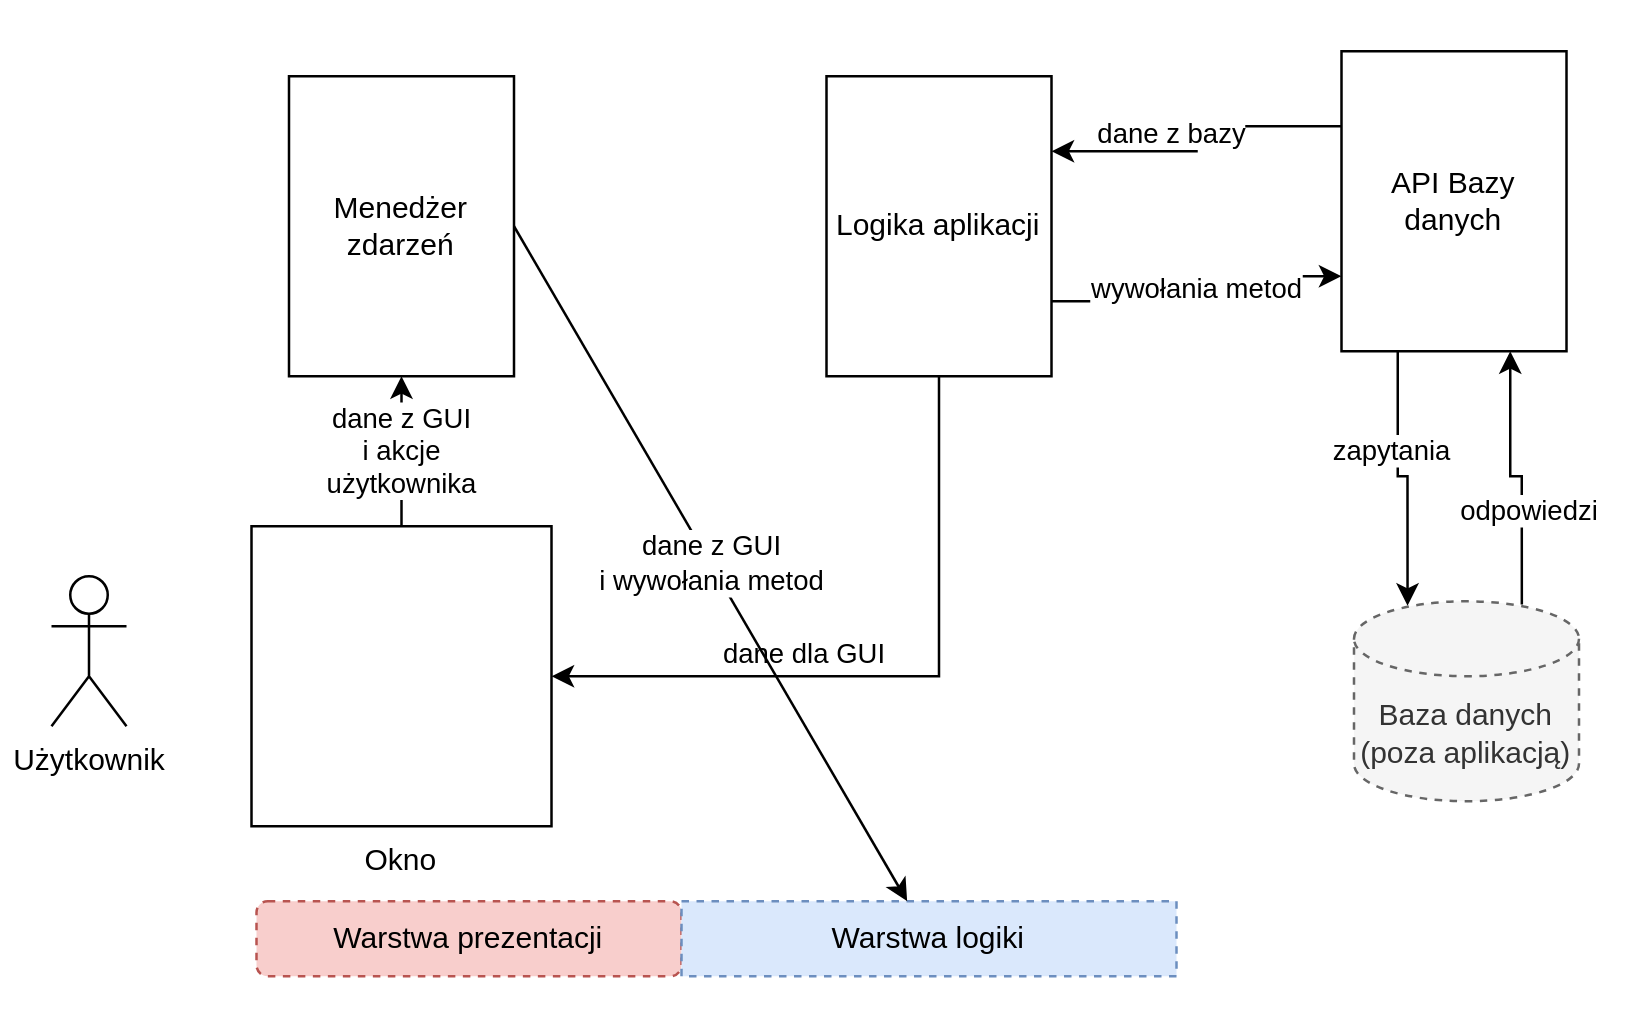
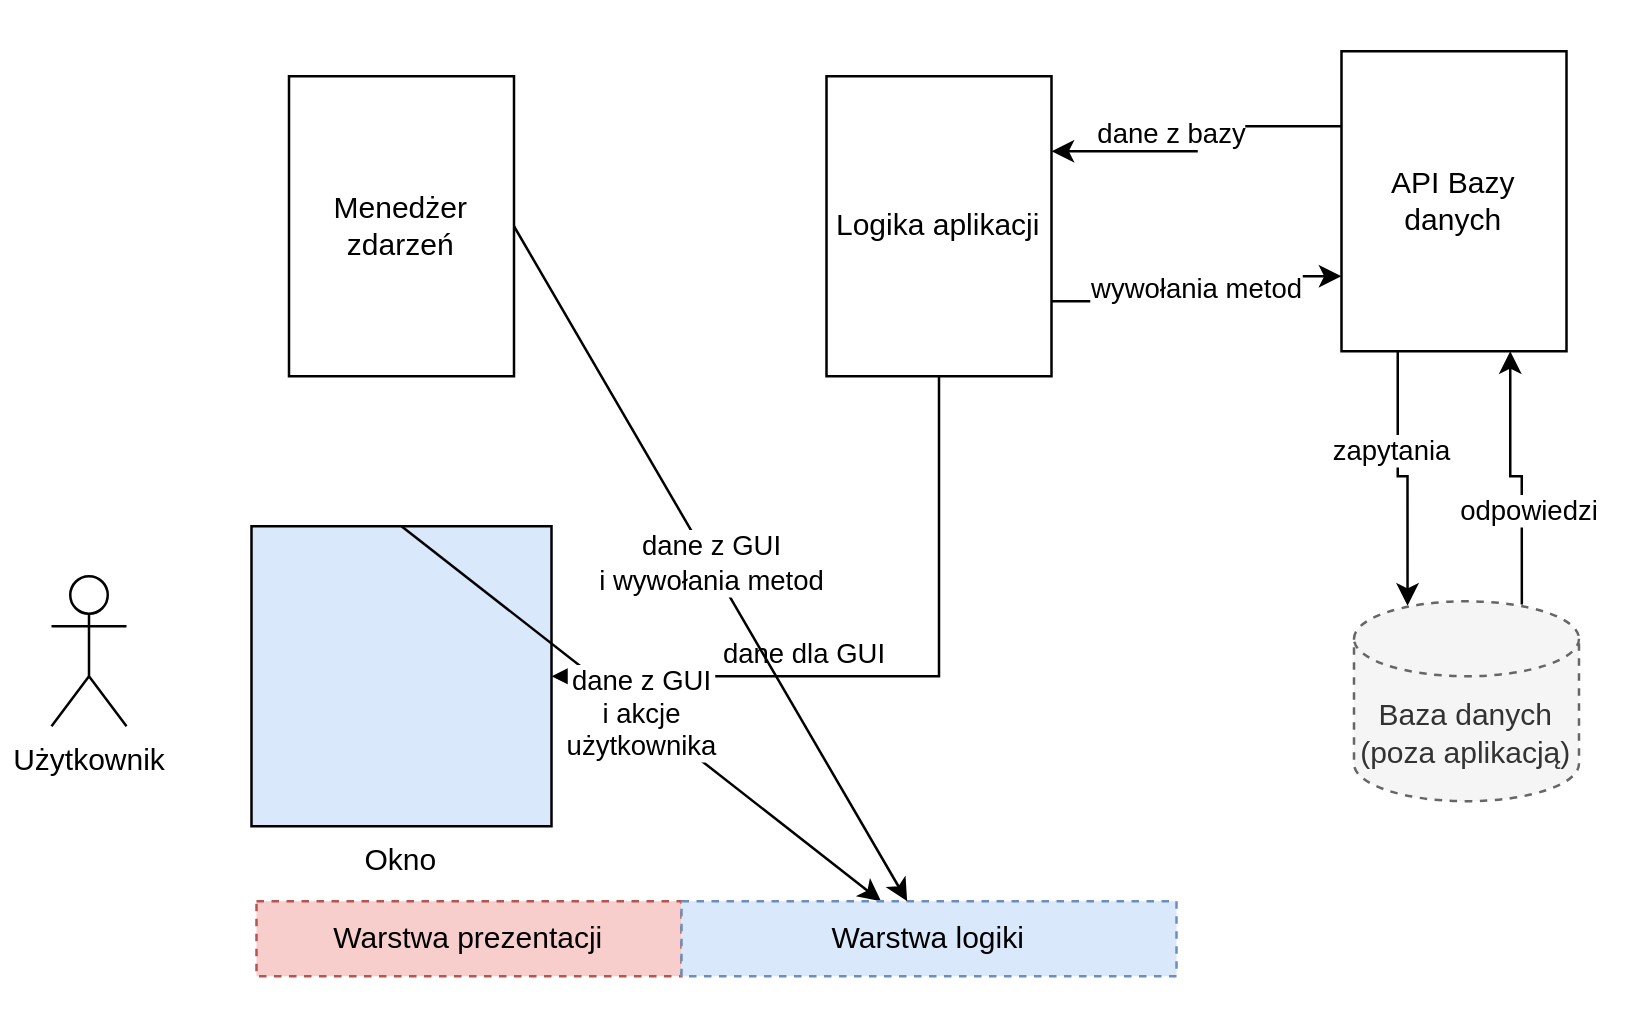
(401, 501) -> (494, 598)
(401, 676) -> (401, 676)
(469, 939) -> (469, 939)
